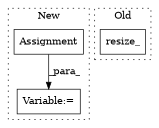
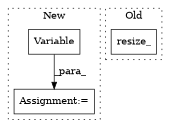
(49, 42) -> (54, 42)
(49, 102) -> (54, 102)
